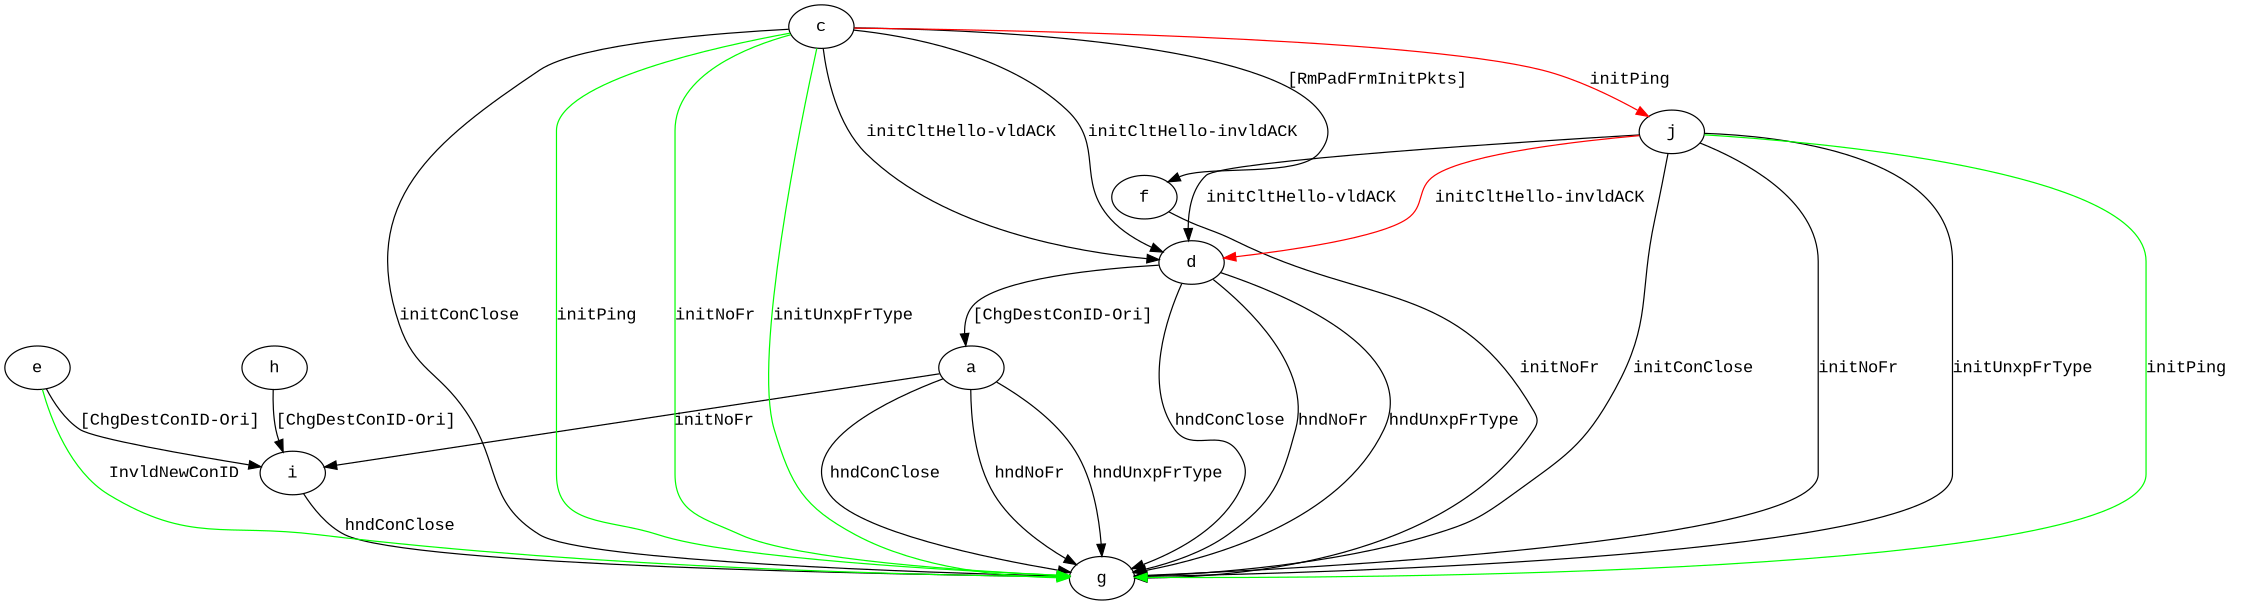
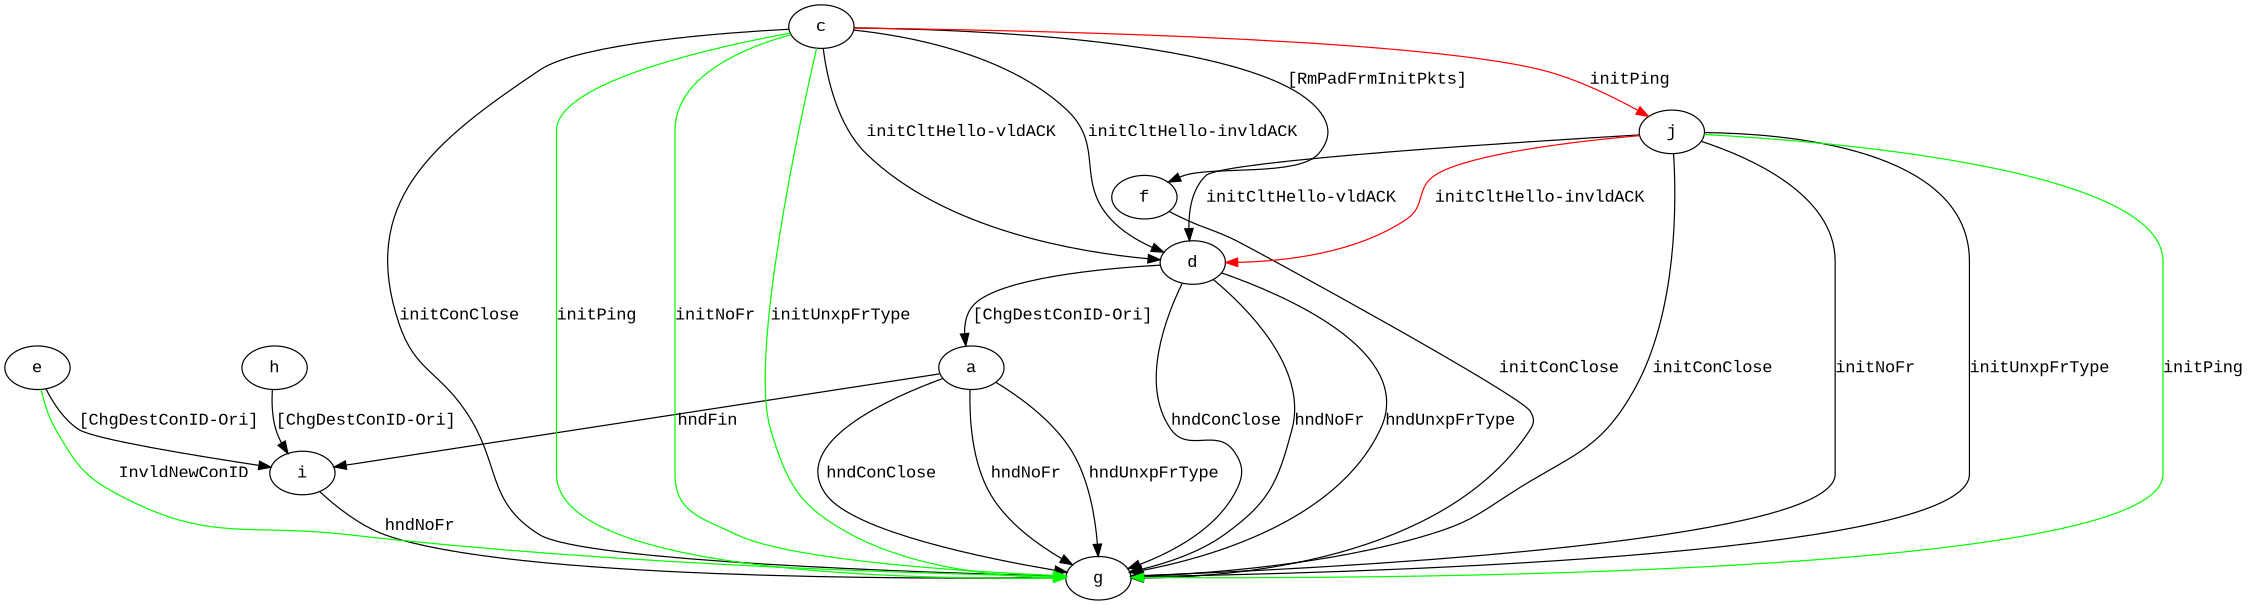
(1565, 368) -> (1564, 368)
(719, 420) -> (713, 420)
(405, 526) -> (425, 526)
